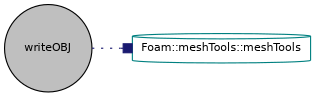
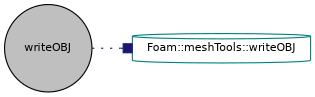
(221, 48) -> (221, 48)
